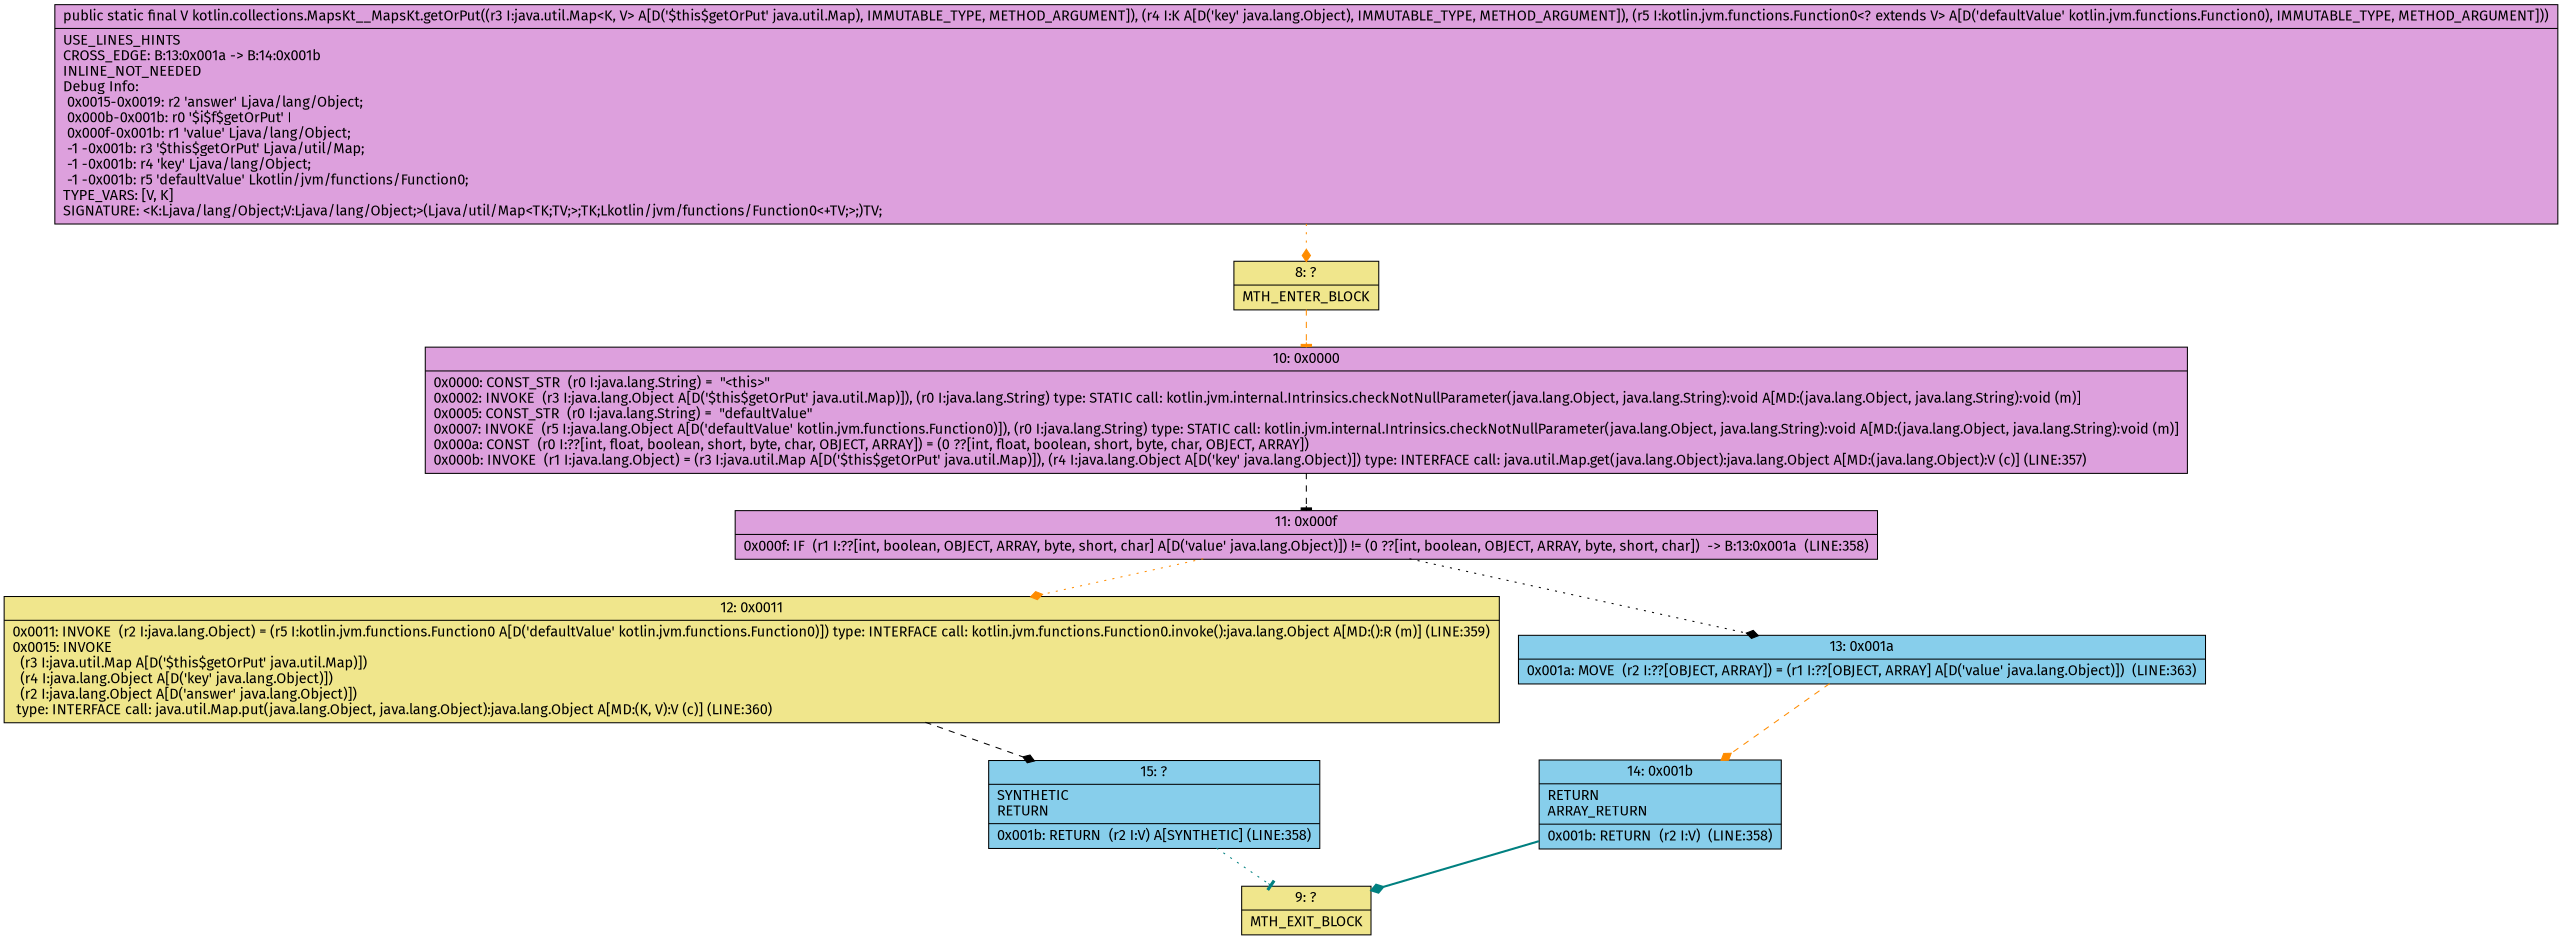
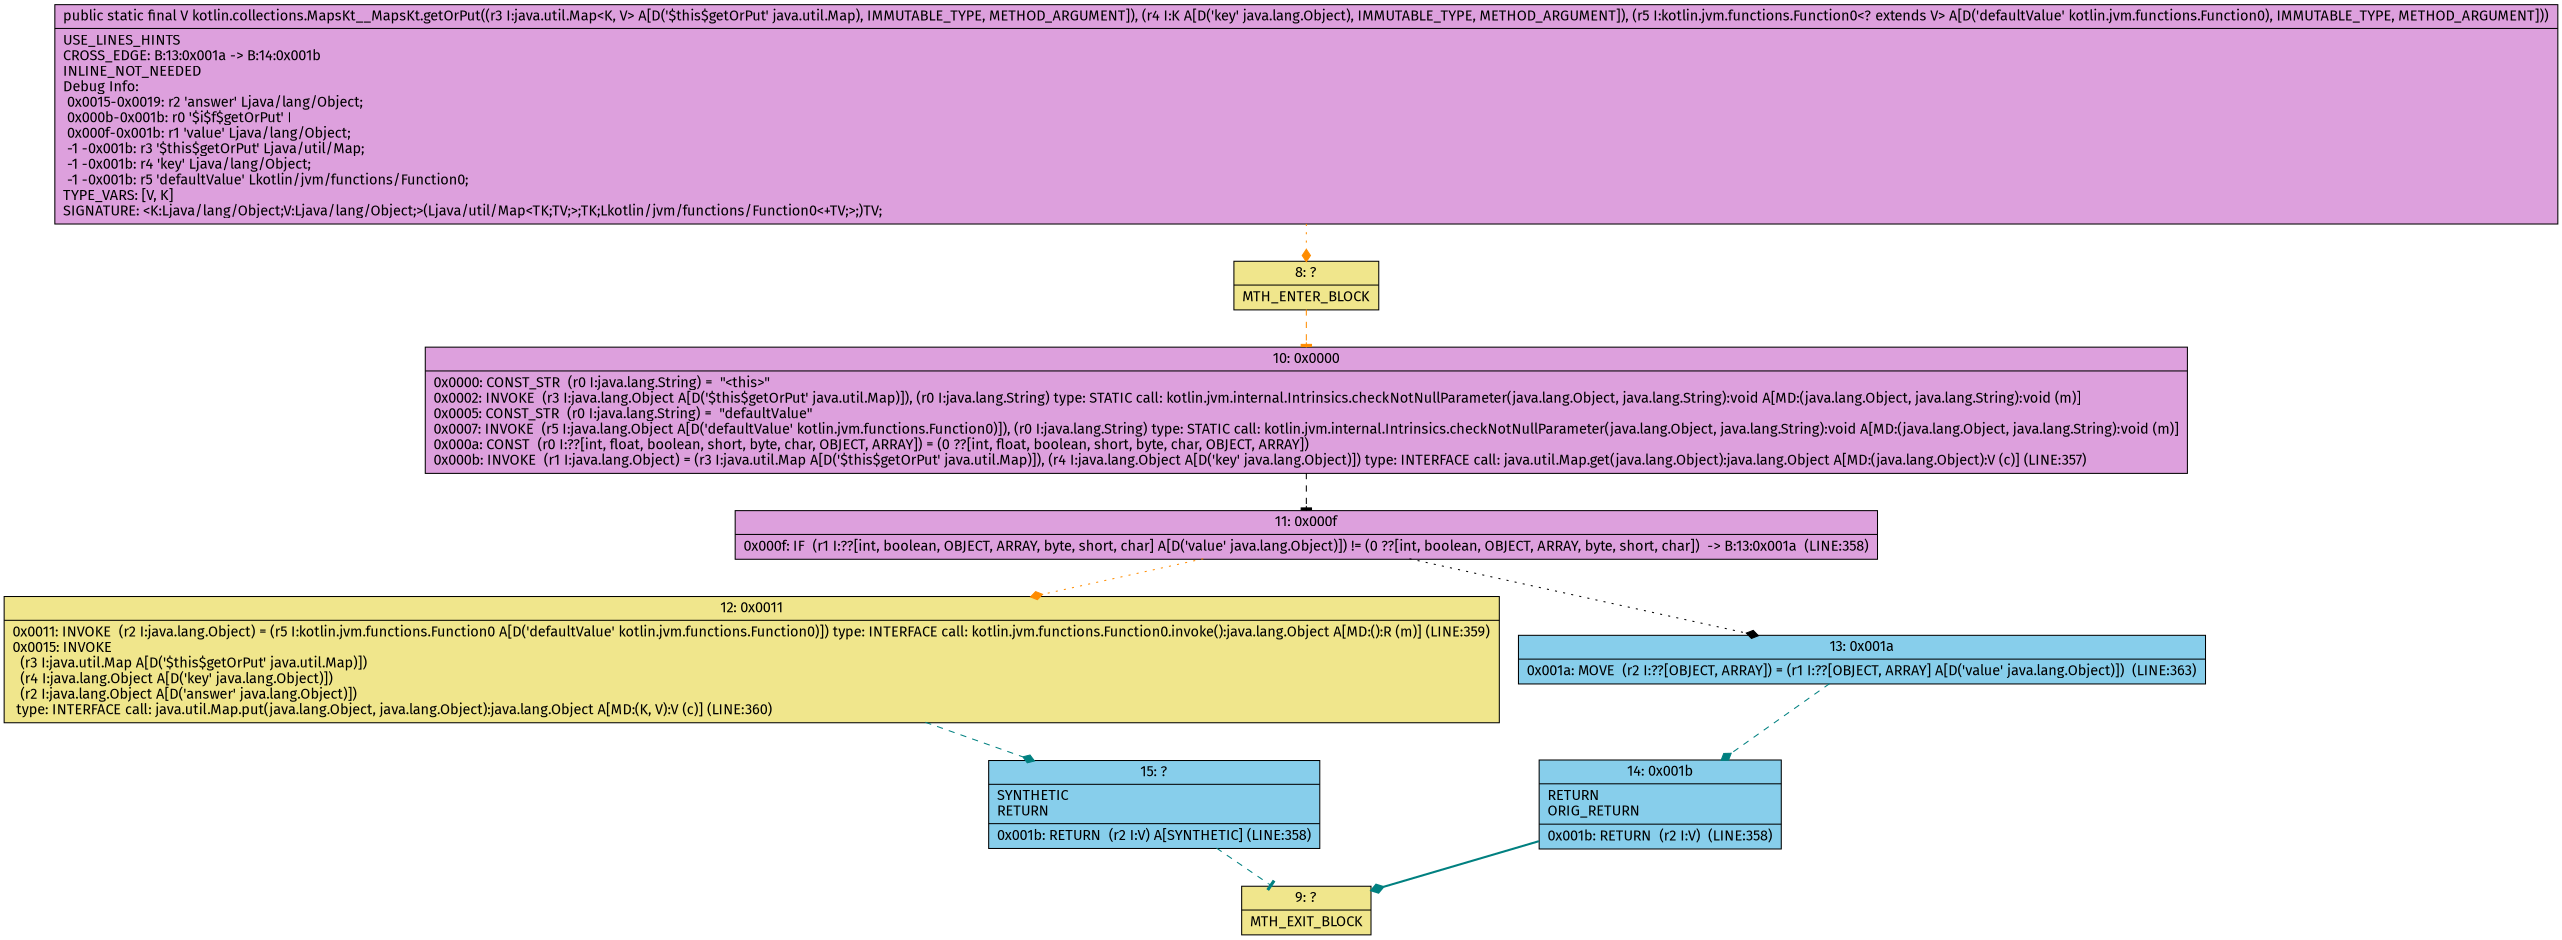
(1780, 718) -> (1780, 718)
(974, 740) -> (974, 740)
(1598, 811) -> (1594, 811)
(1242, 866) -> (1242, 866)
